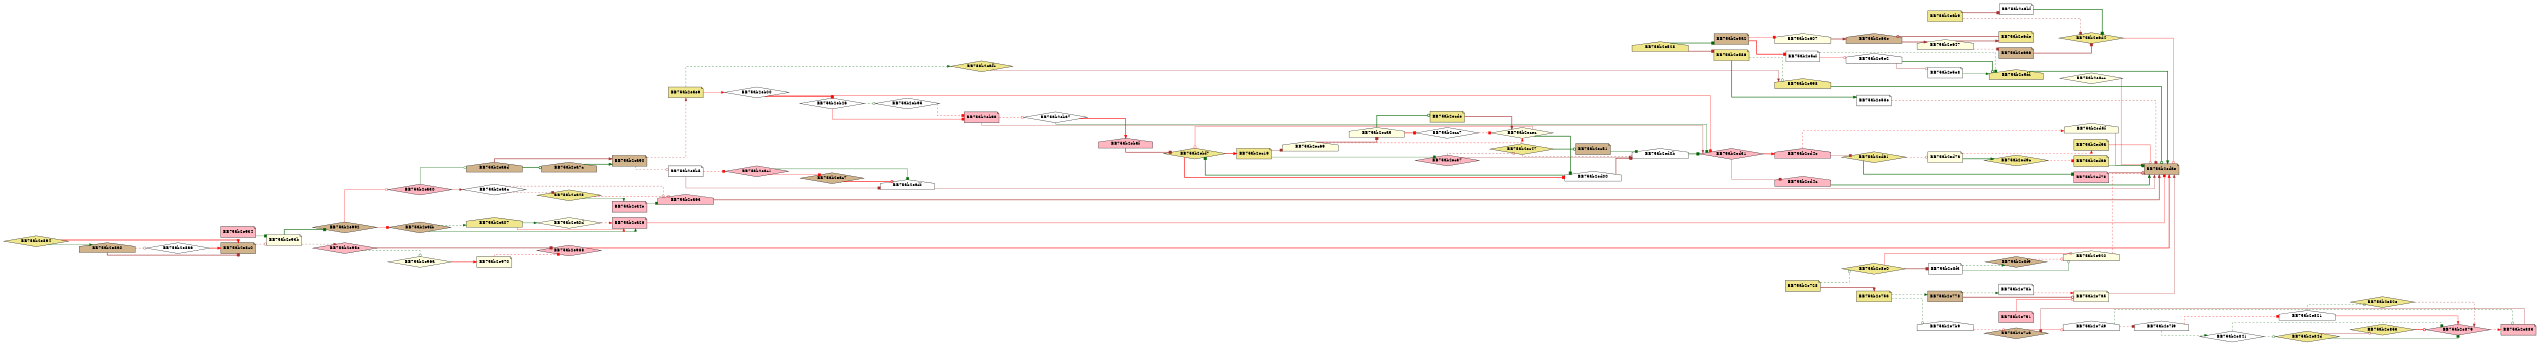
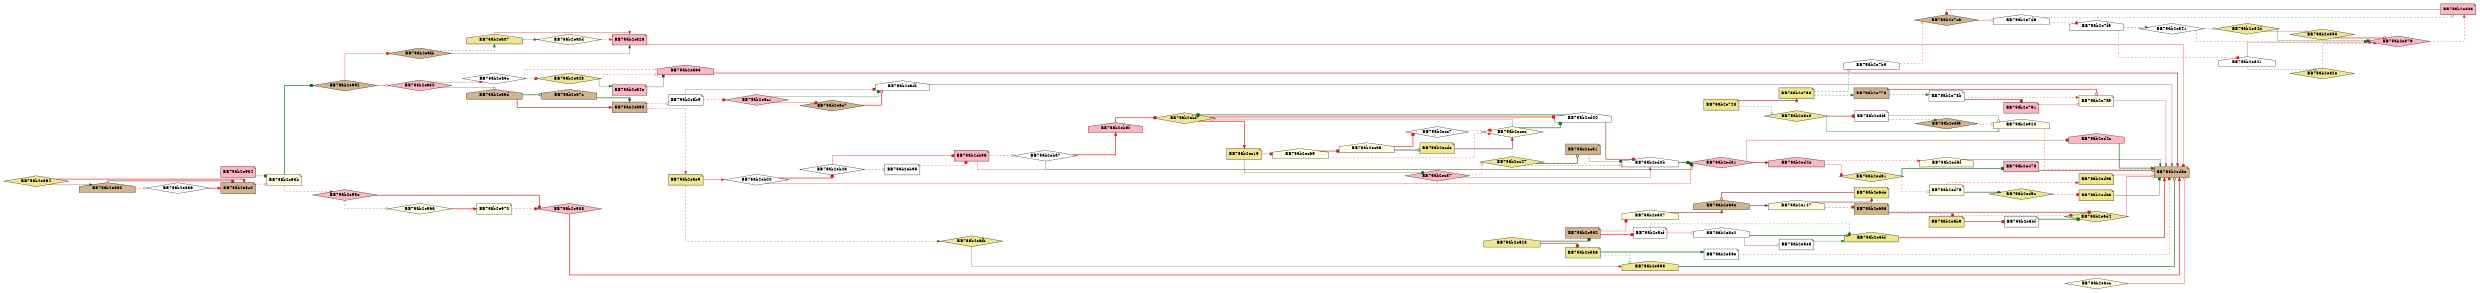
(1945, 45) -> (1796, 206)
(2143, 71) -> (2060, 238)
none -> (1993, 99)
(907, 104) -> (902, 170)
none -> (1921, 213)
(1971, 253) -> (1905, 132)
